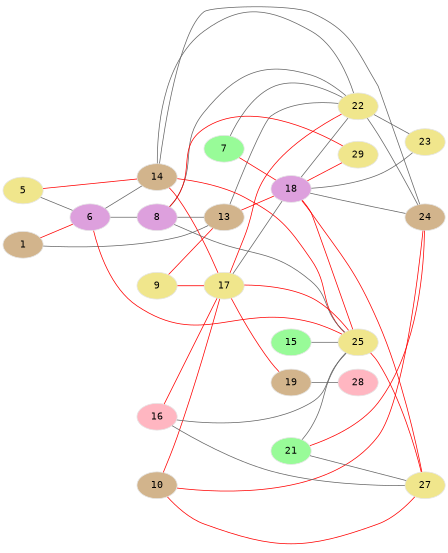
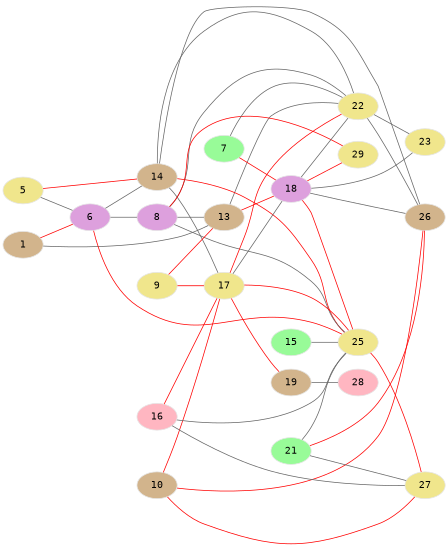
(425, 217) -> (425, 217)
(195, 226) -> (195, 226)
(380, 328) -> none
